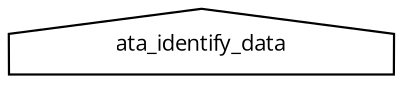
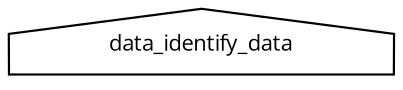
(201, 45) -> (201, 45)
